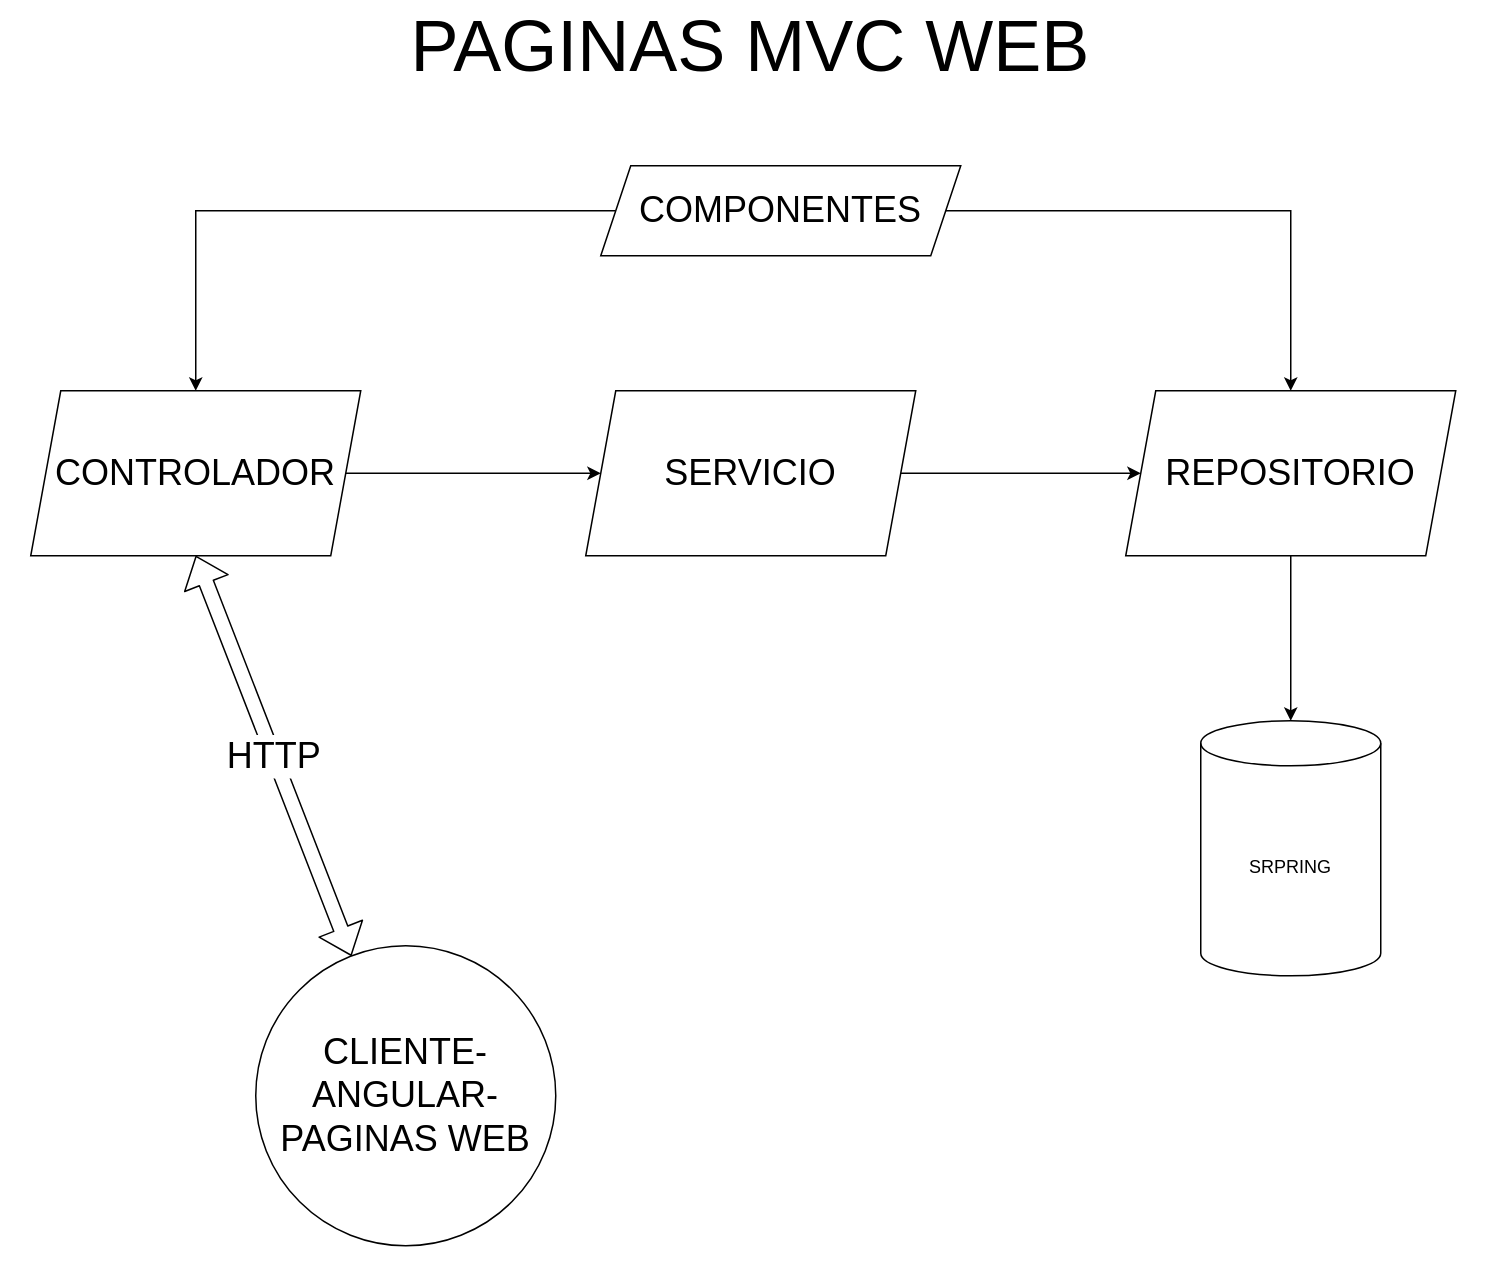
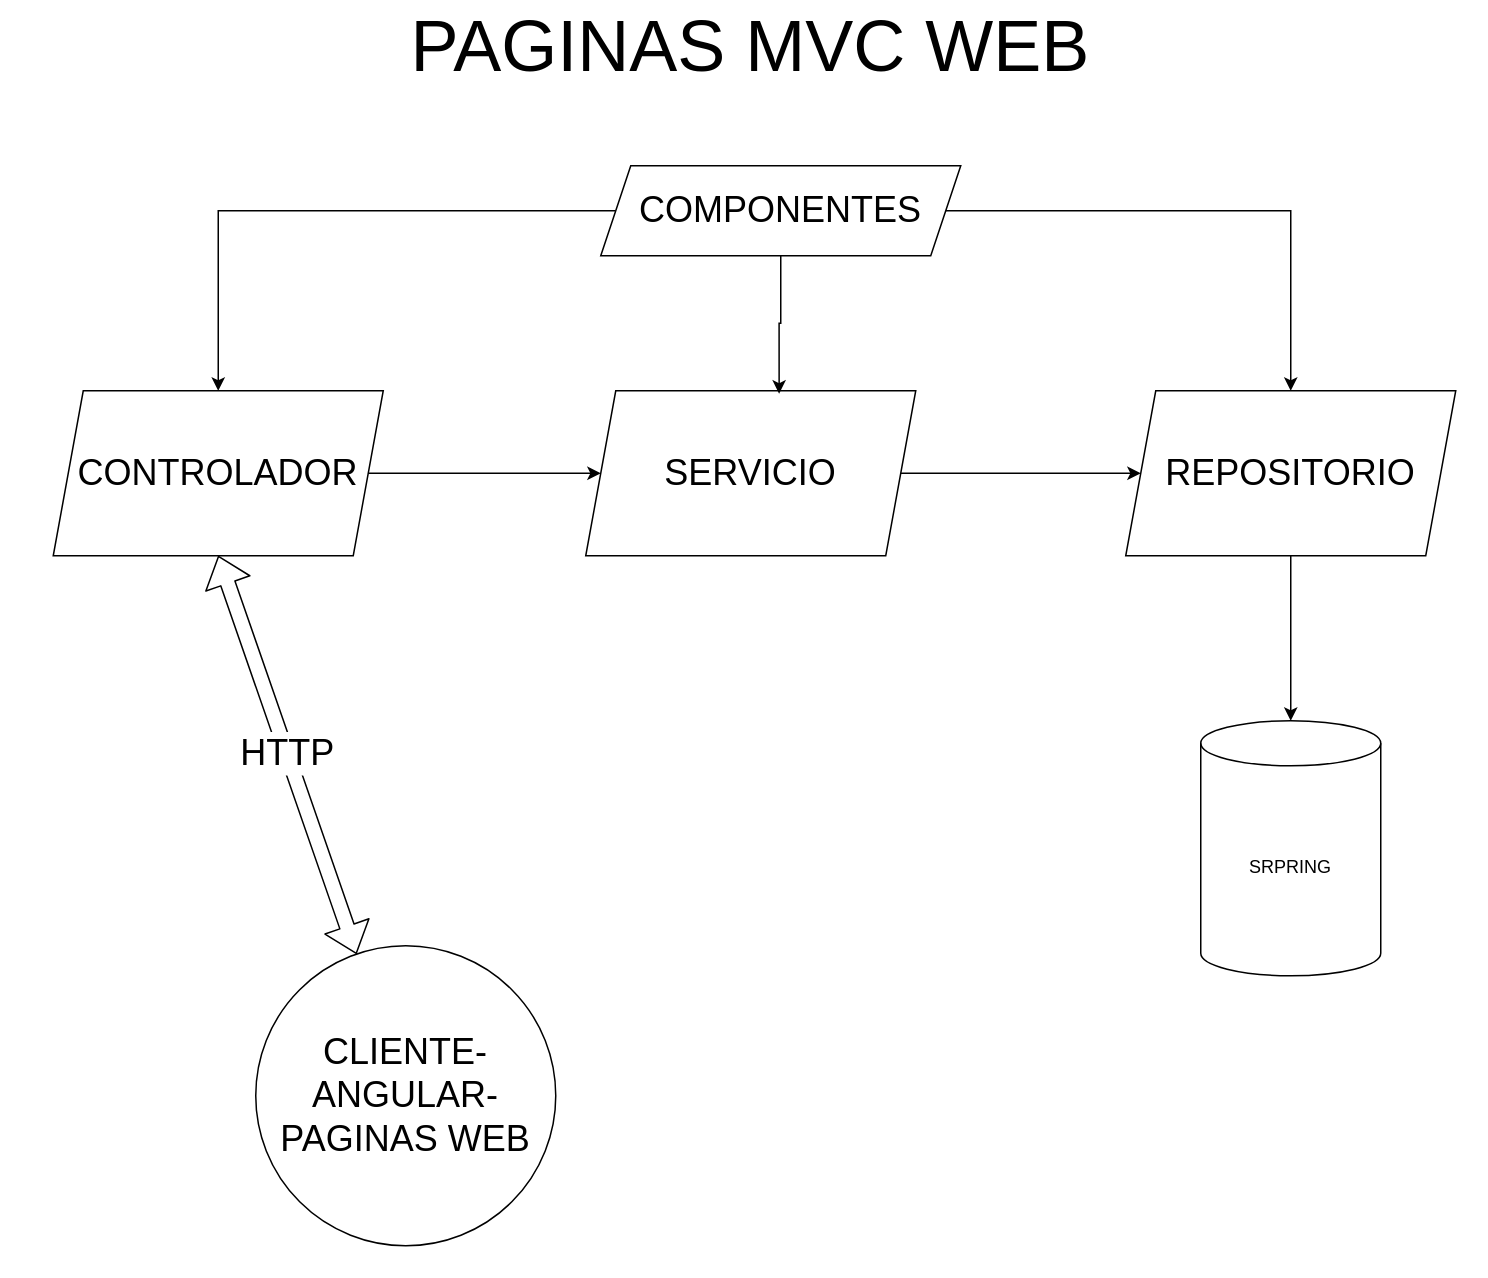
none -> (781, 320)
(196, 473) -> (218, 473)
